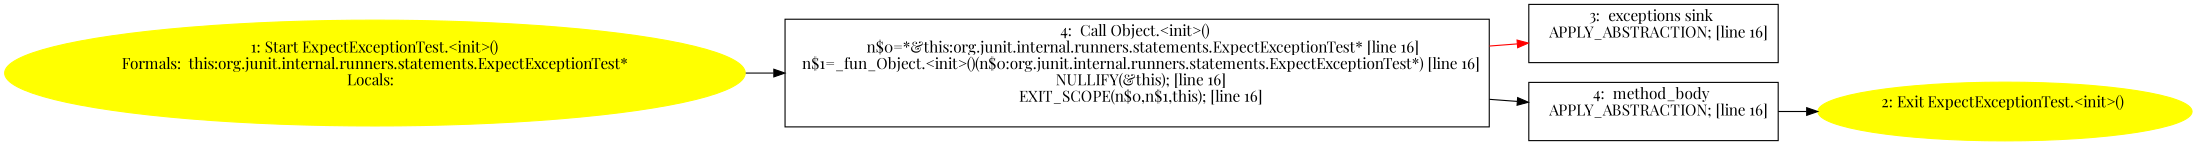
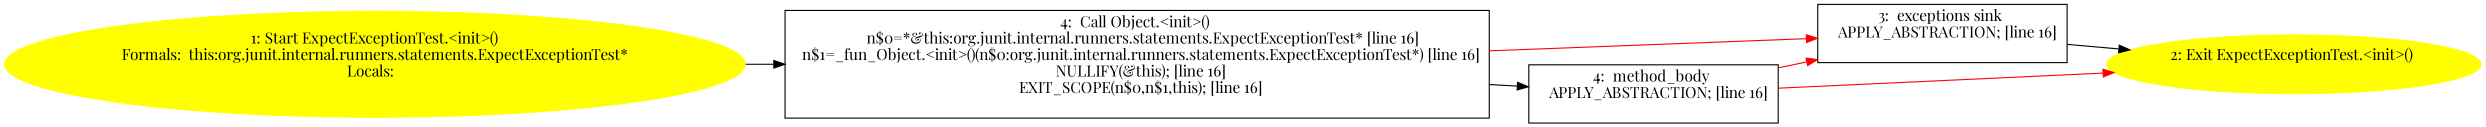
none -> (2093, 47)
none -> (1792, 65)
(1792, 112) -> (1941, 81)
